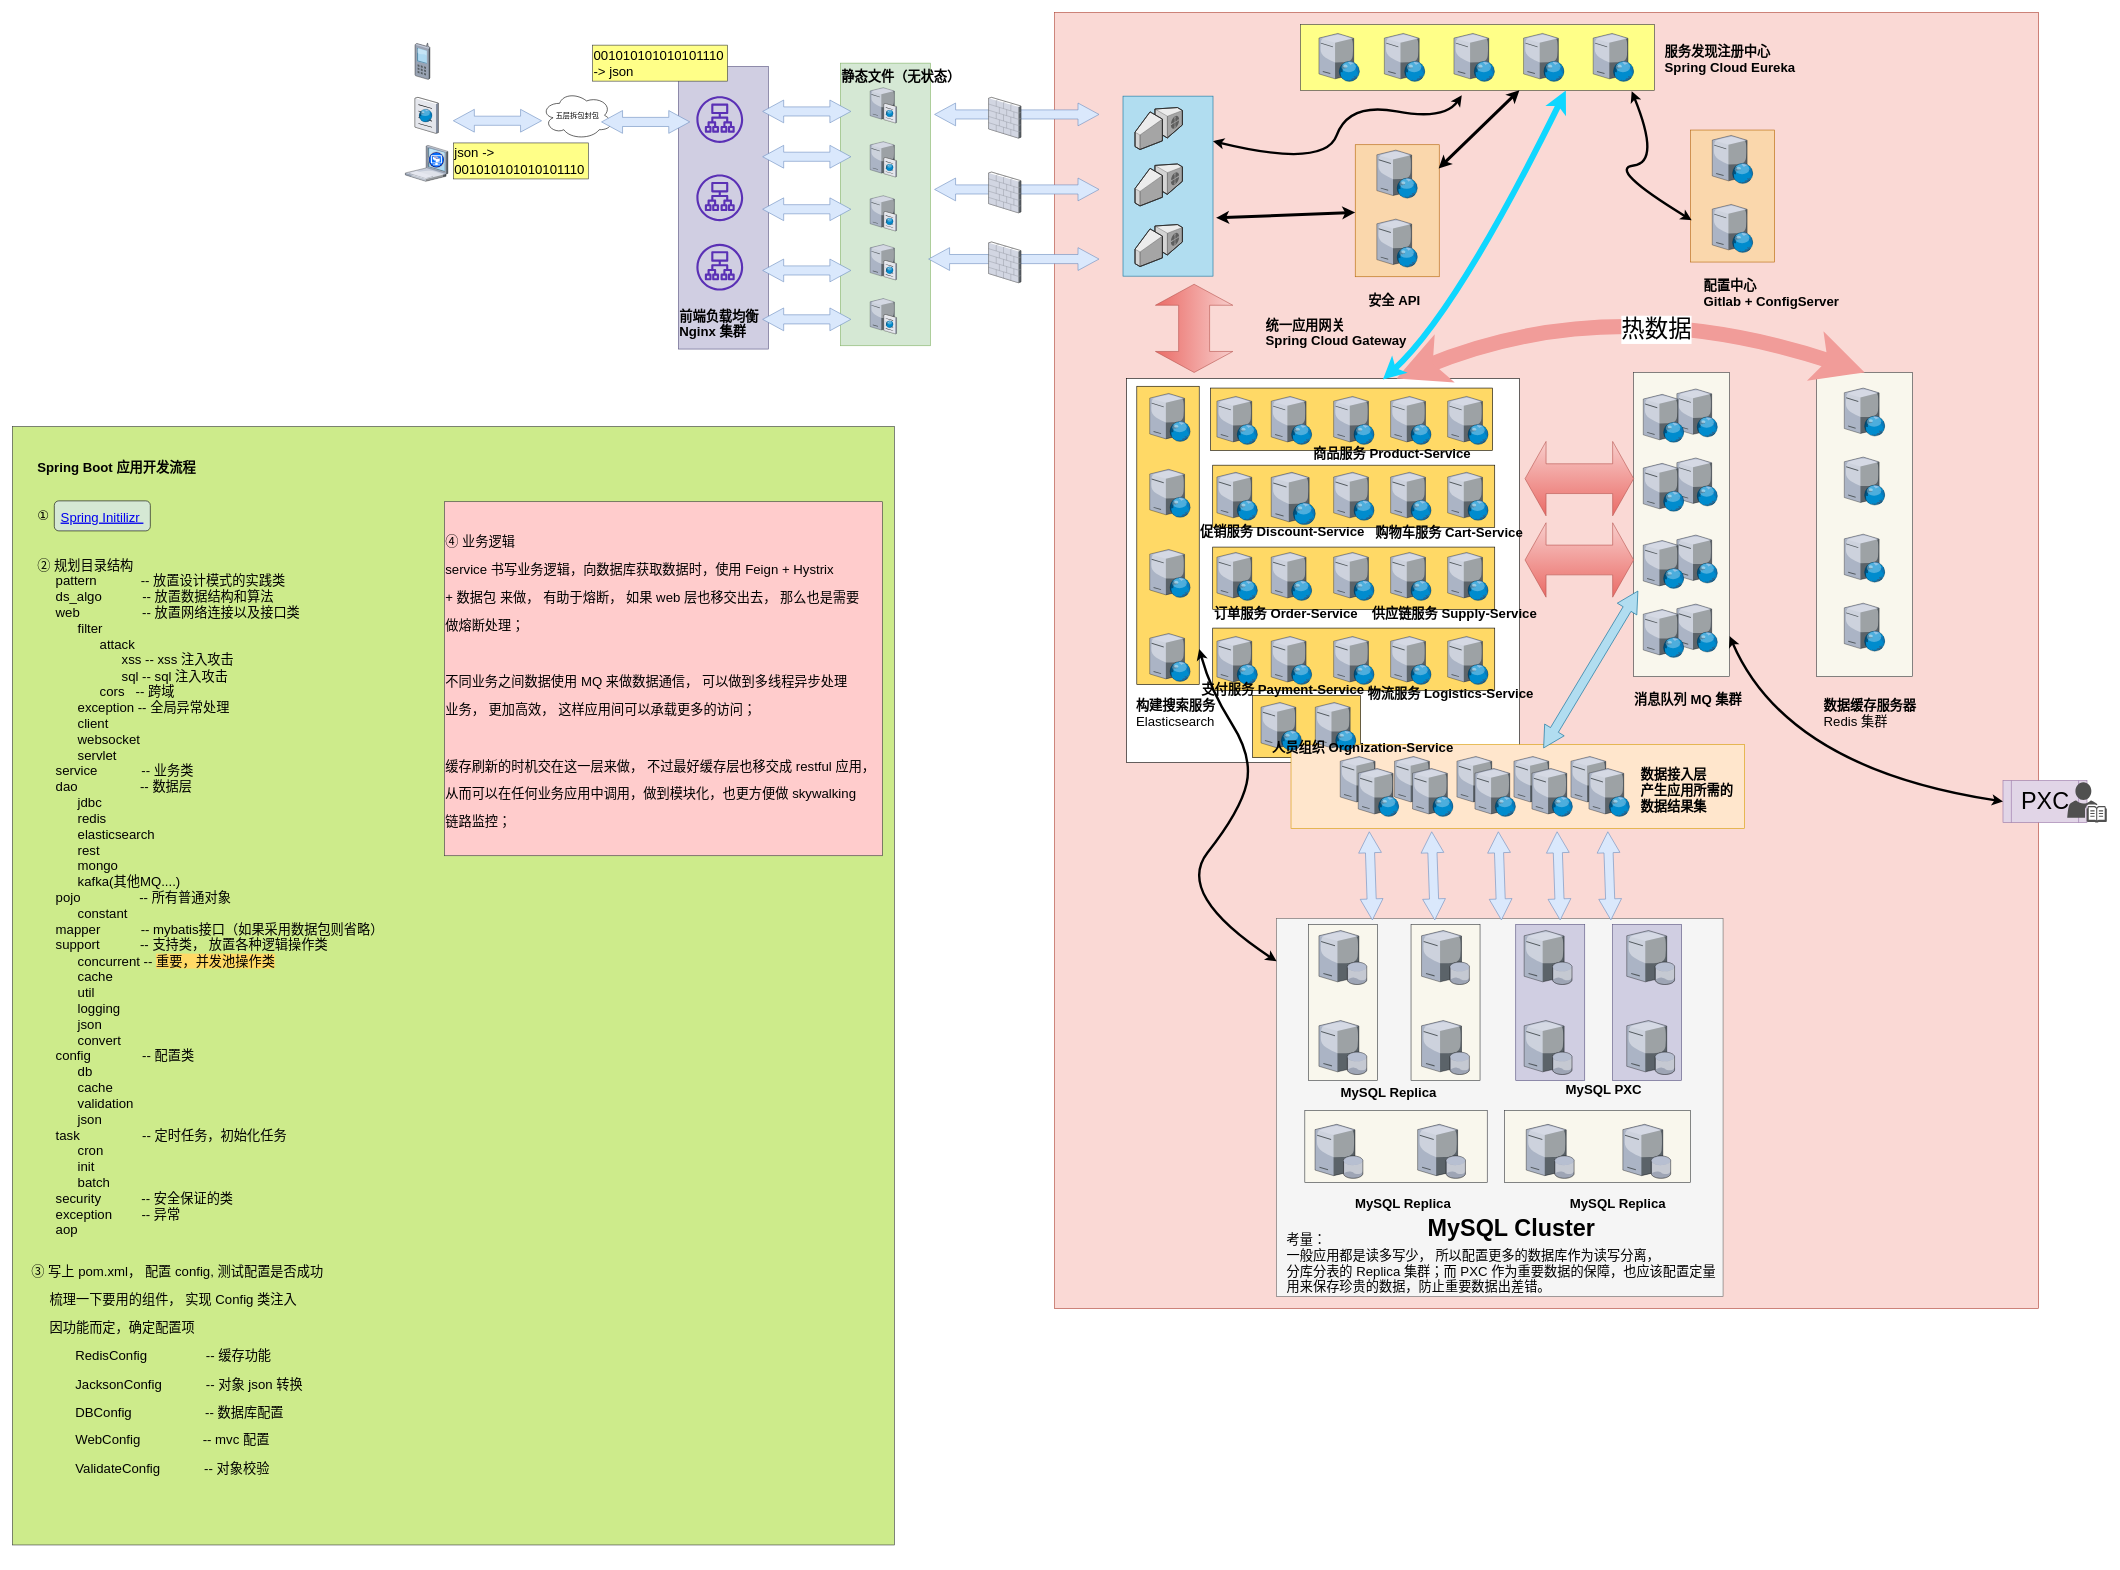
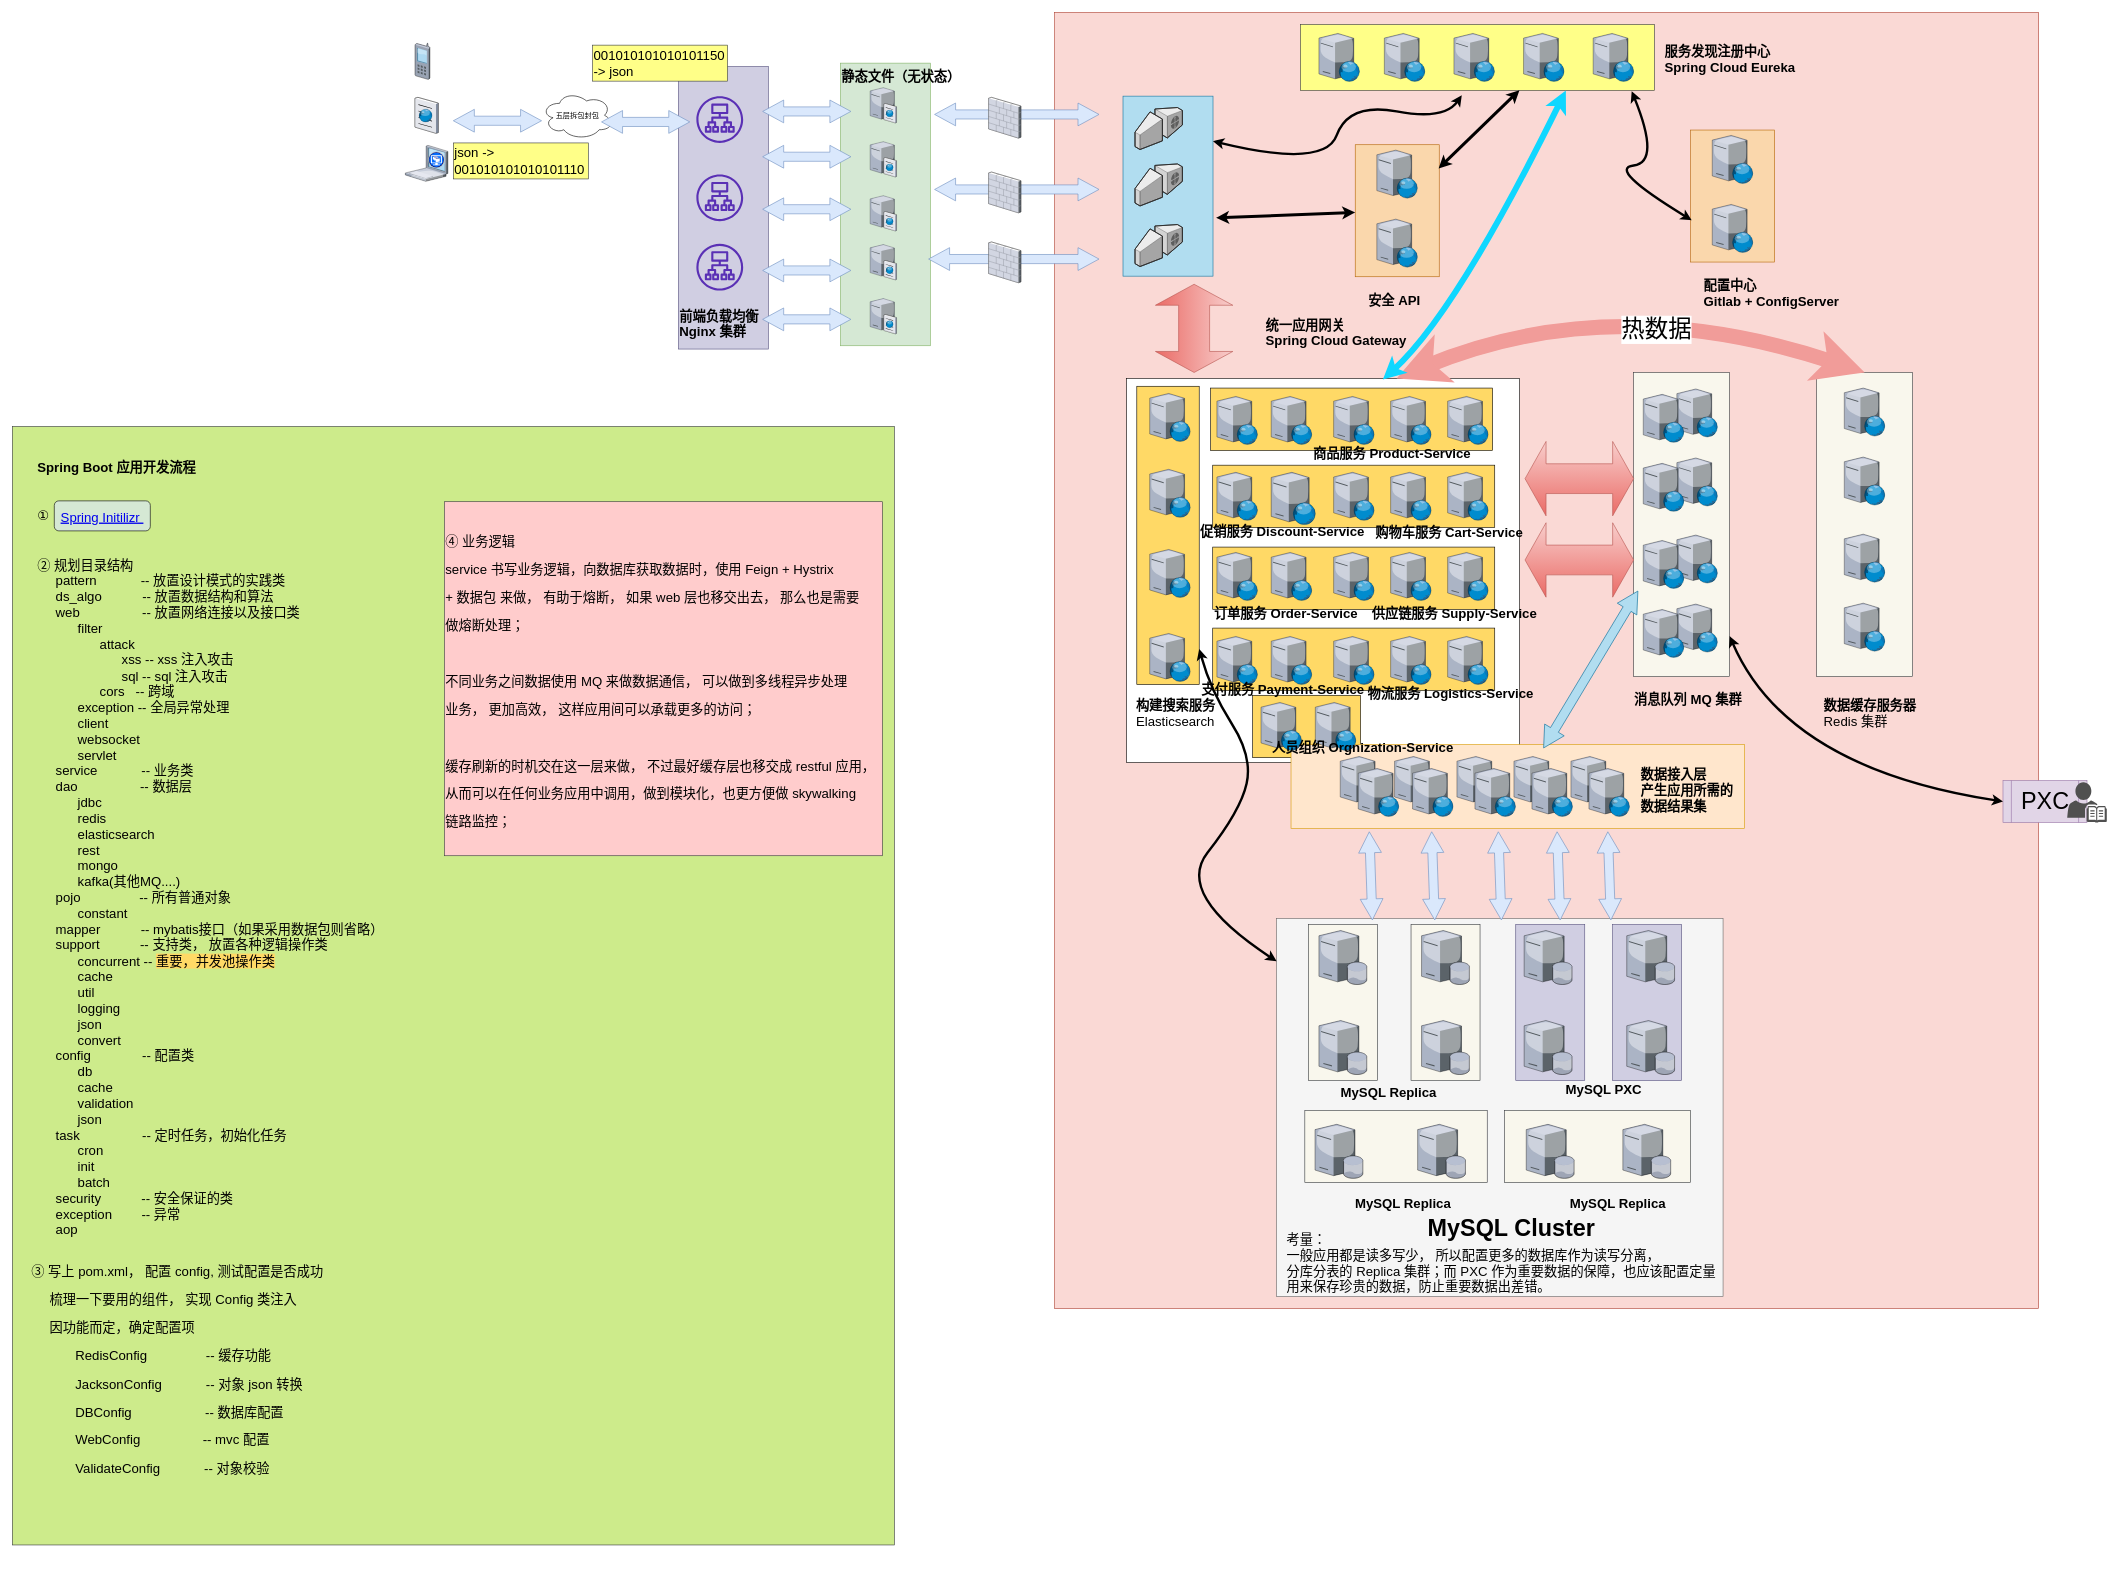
(661, 63) -> (661, 63)
